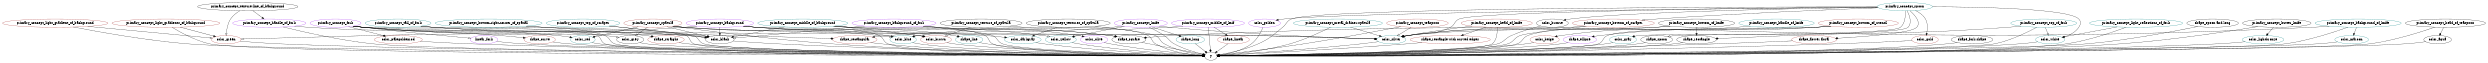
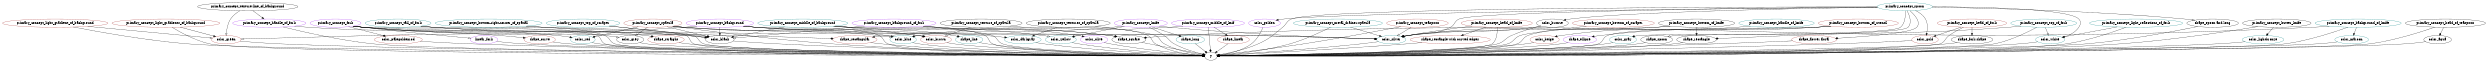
(1761, 13) -> (2062, 11)
none -> (1972, 23)
(1494, 30) -> (1473, 31)
